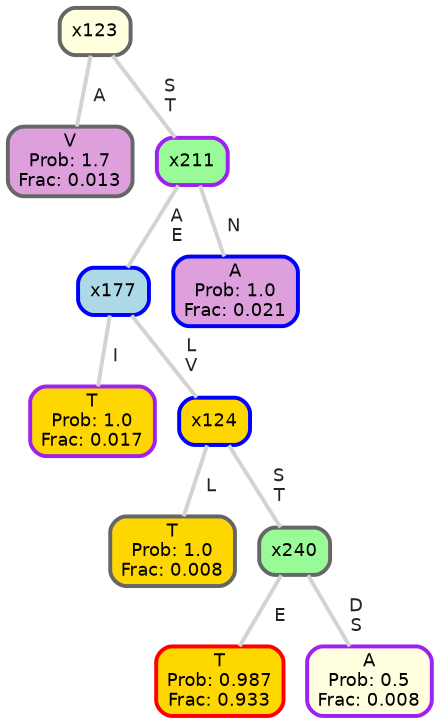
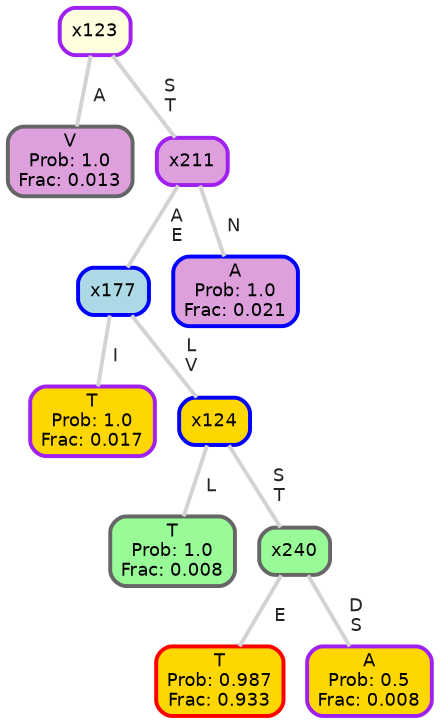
(95, 32) -> (95, 32)
(70, 161) -> (70, 161)
(192, 161) -> (192, 161)
(173, 551) -> (173, 551)
(369, 681) -> (369, 681)
